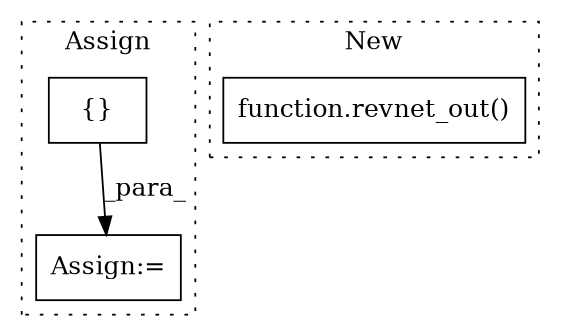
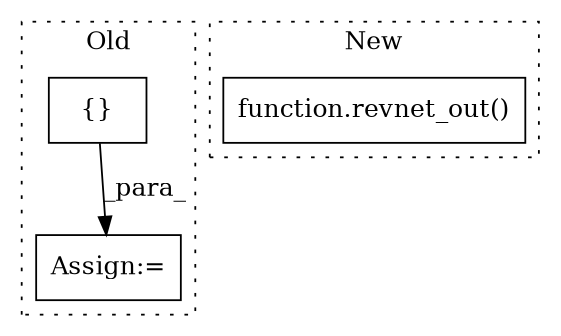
(108, 42) -> (108, 42)
